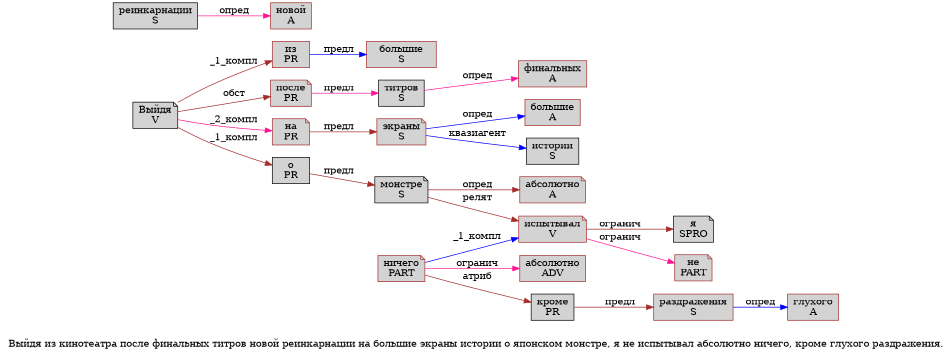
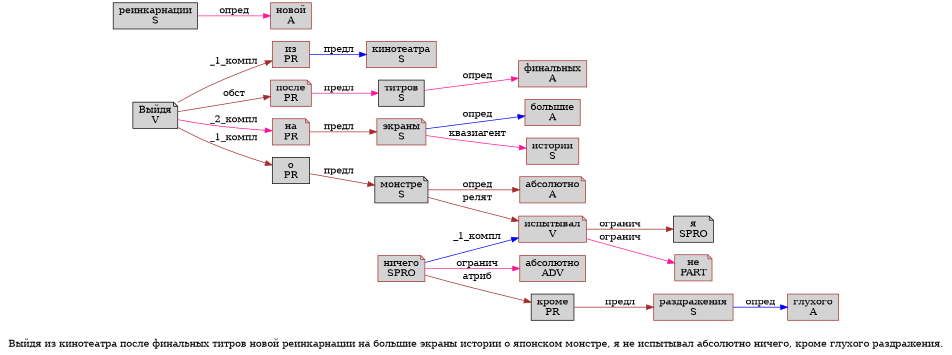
(401, 55) -> (401, 55)
(473, 142) -> (473, 142)
(553, 151) -> (553, 151)
(401, 269) -> (401, 269)
